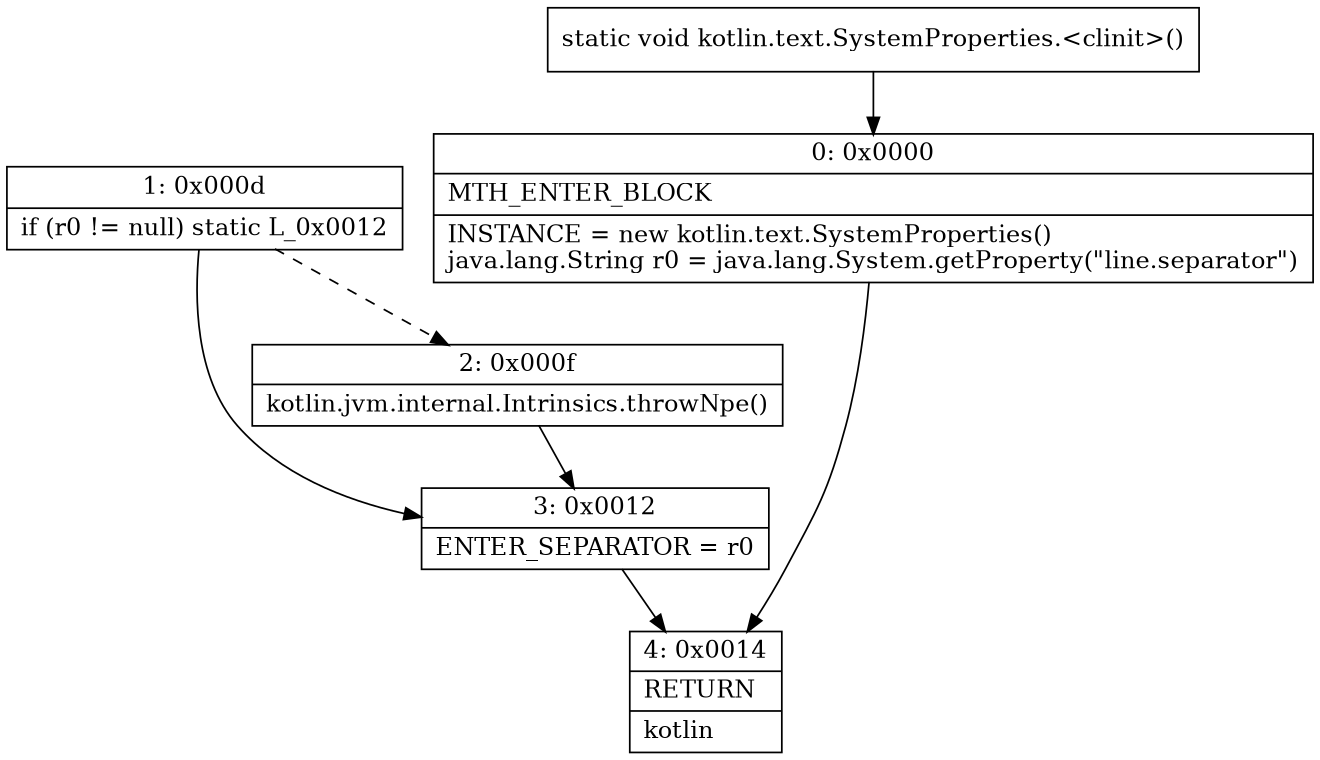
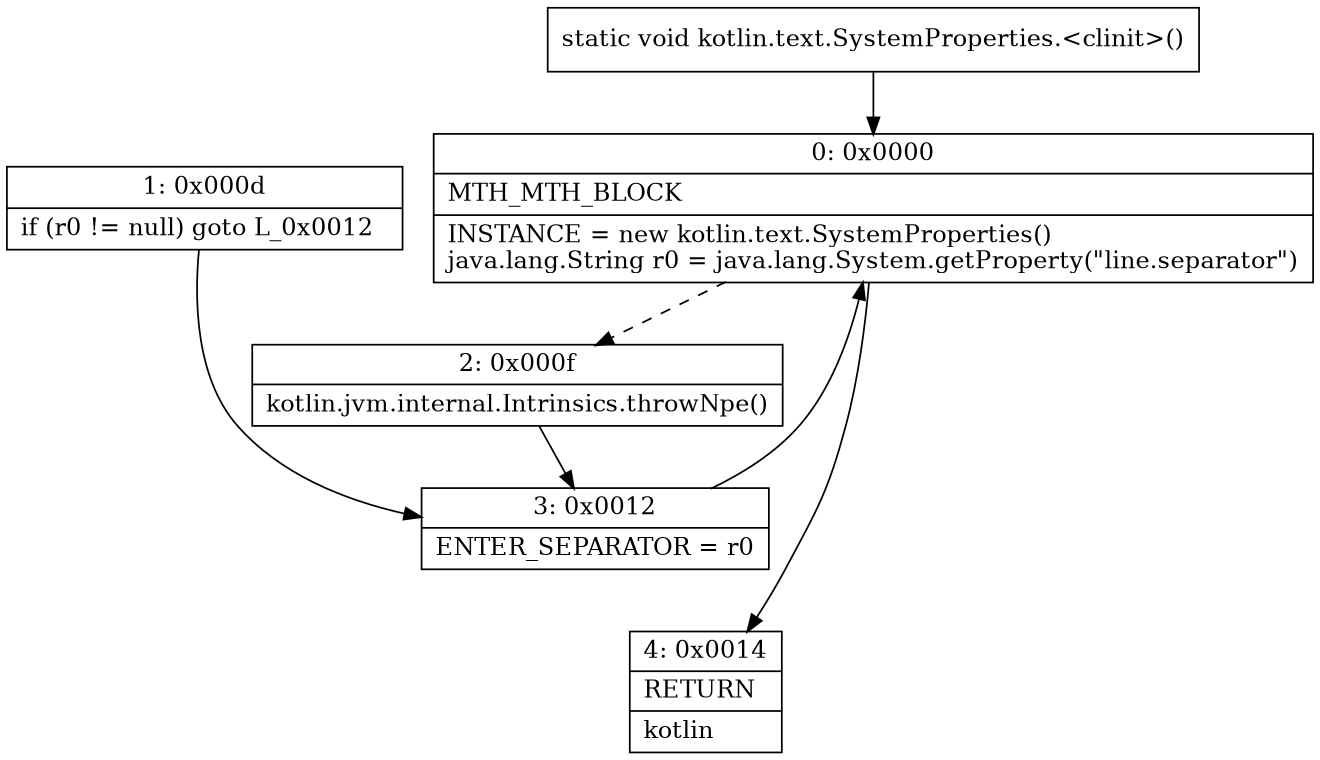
(581, 194) -> (565, 194)
(205, 228) -> (198, 228)
(354, 293) -> (669, 310)
(639, 593) -> (809, 413)
